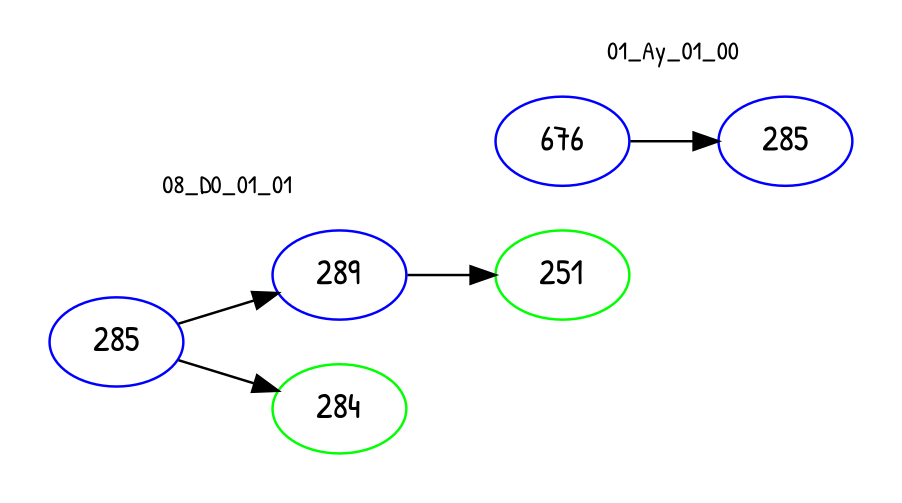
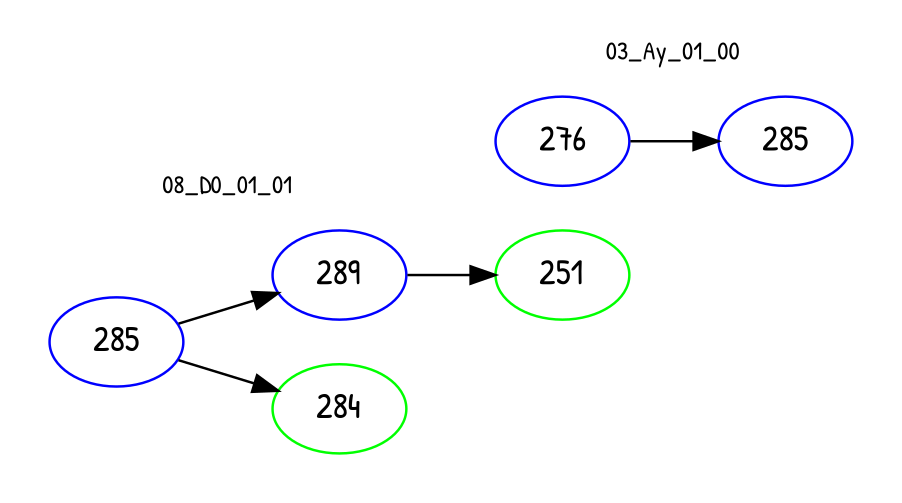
(674, 53) -> (674, 53)
(562, 141) -> (562, 141)
